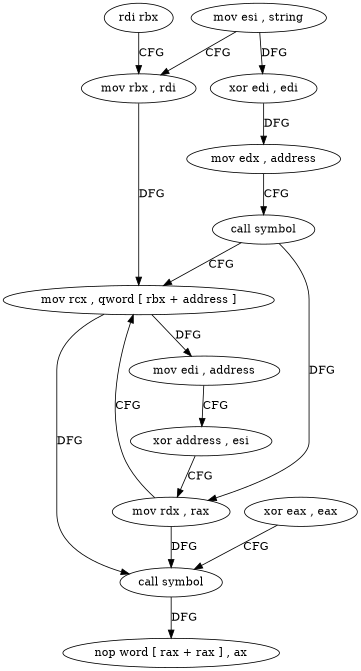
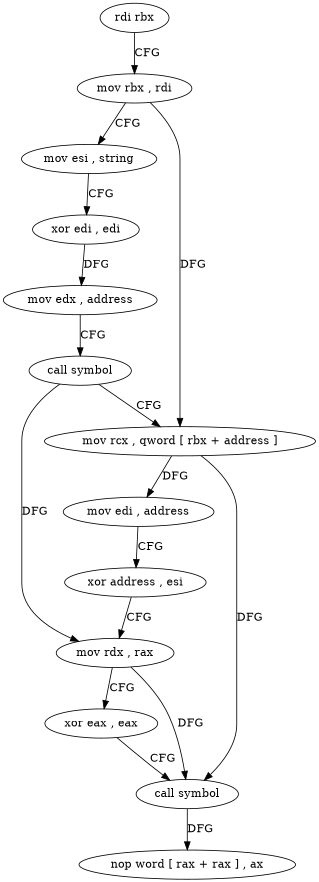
(202, 51) -> (114, 120)
(275, 53) -> (101, 194)
(116, 415) -> (109, 684)
